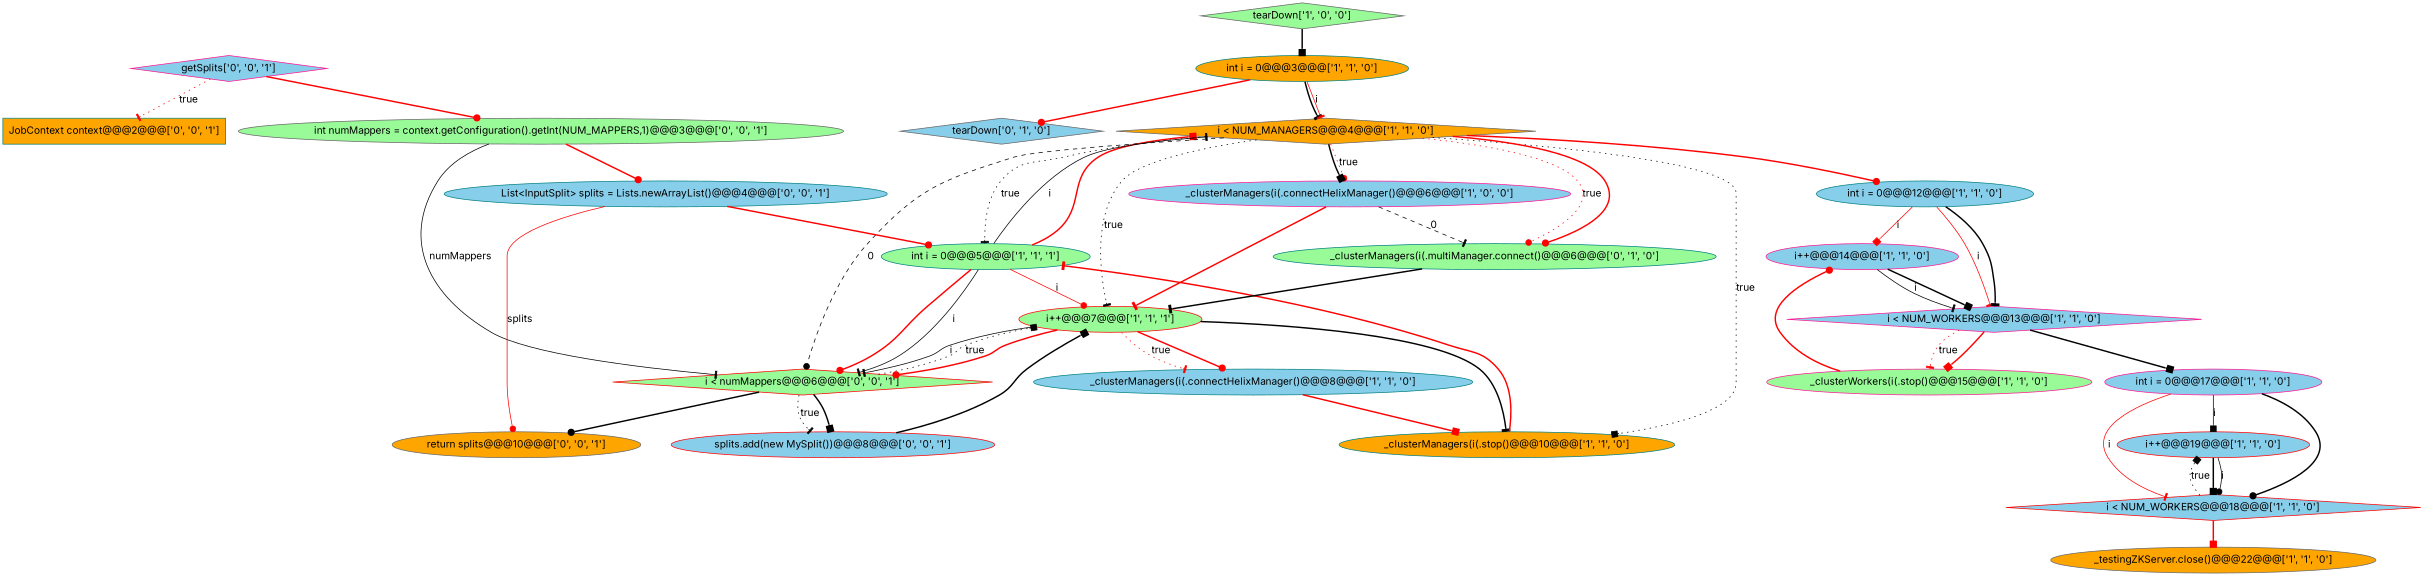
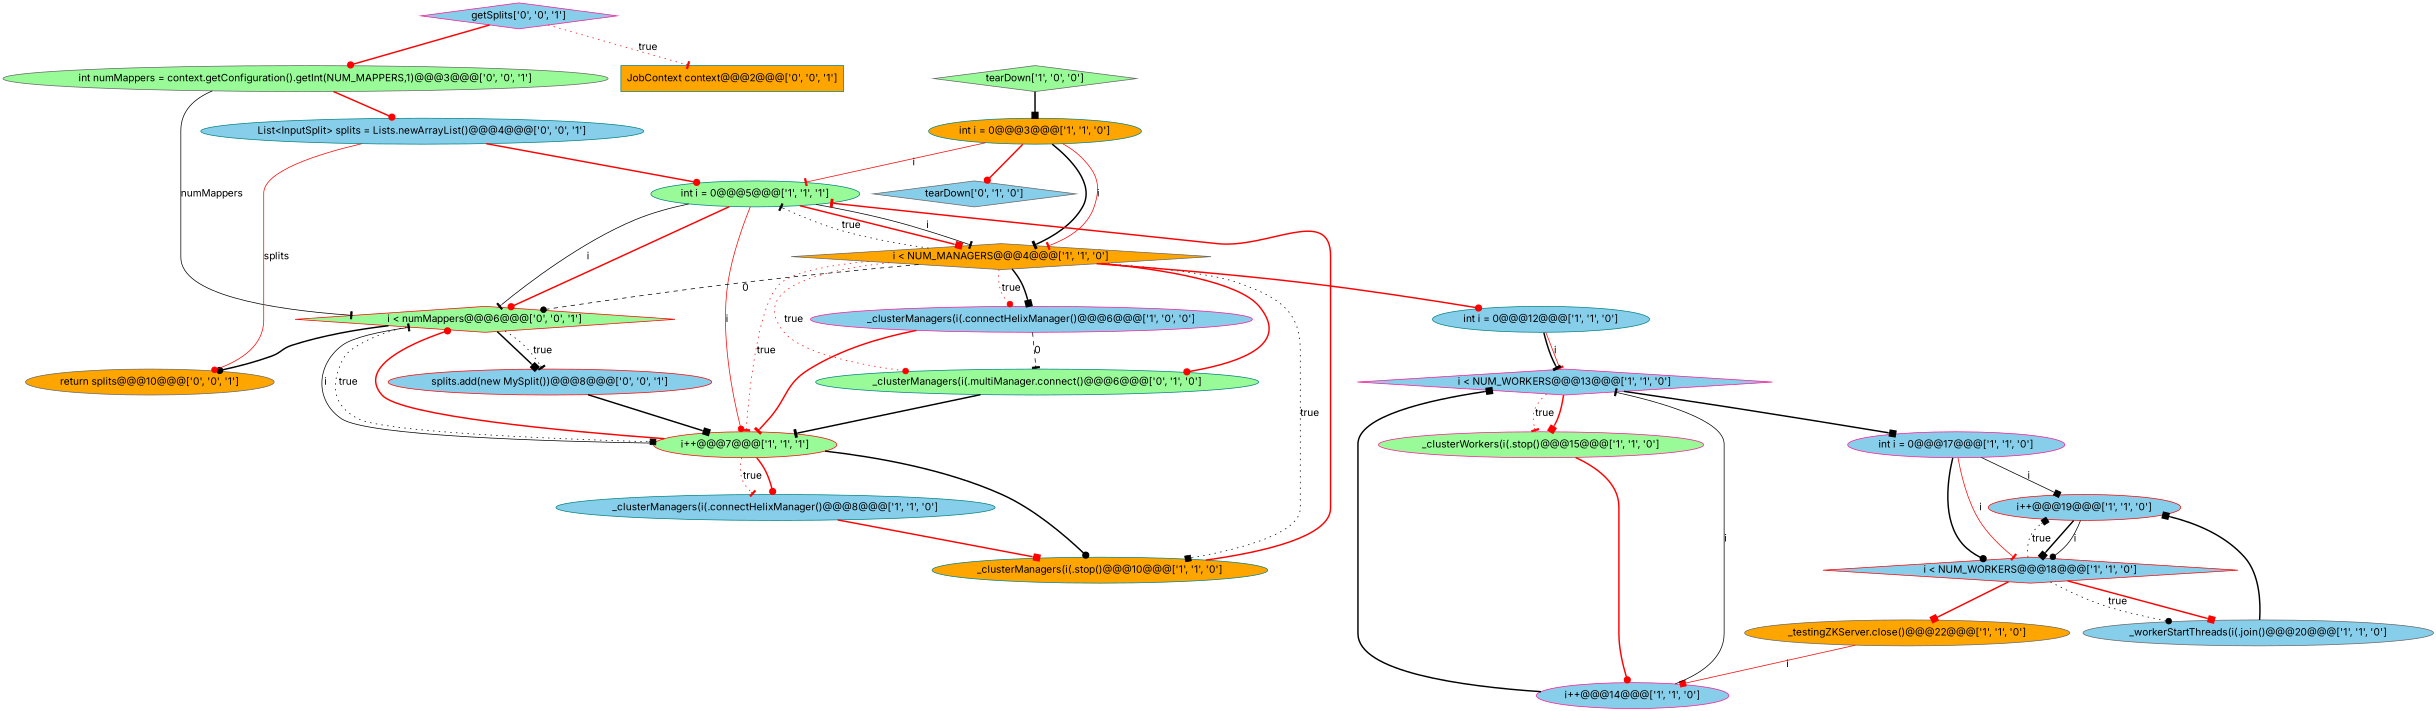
none -> (897, 162)
(1128, 176) -> (766, 309)
(1896, 223) -> (1771, 664)
(1376, 337) -> (964, 480)
none -> (2258, 633)
